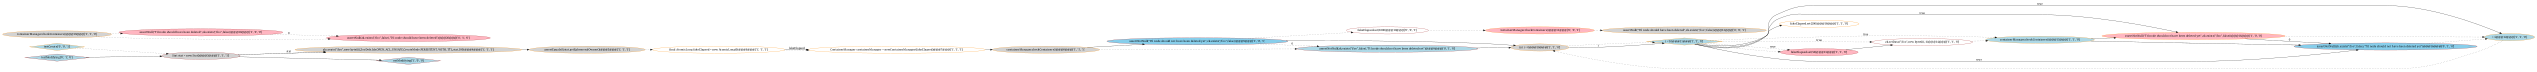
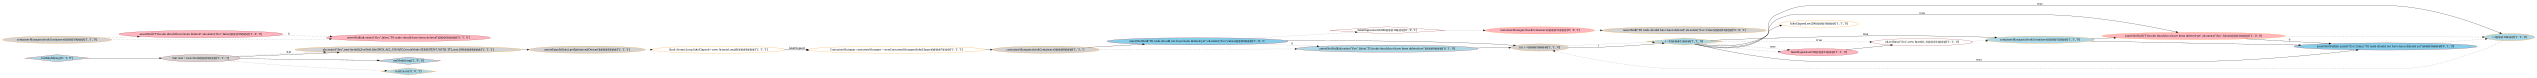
(1387, 30) -> (1387, 30)
(1853, 36) -> (1853, 36)
(121, 51) -> (306, 67)
